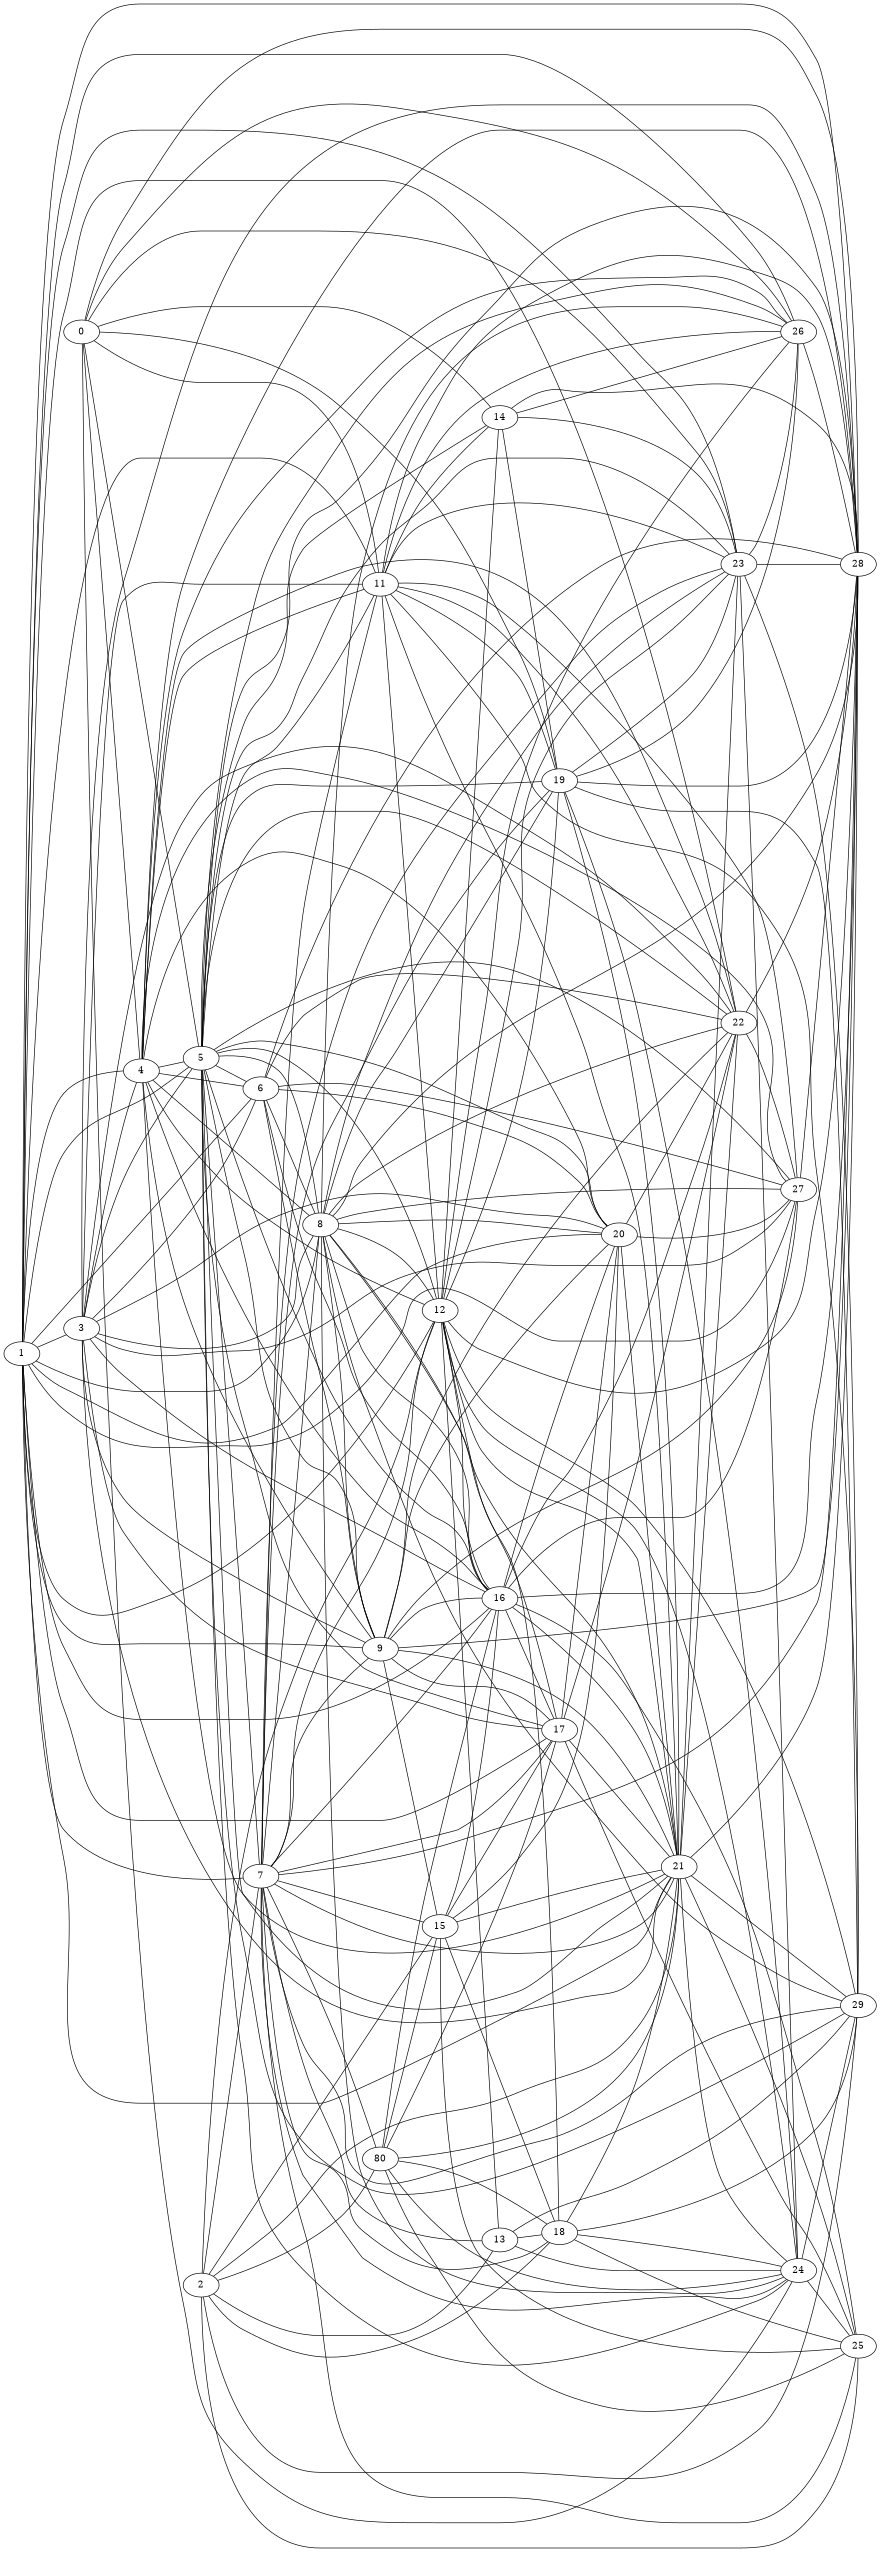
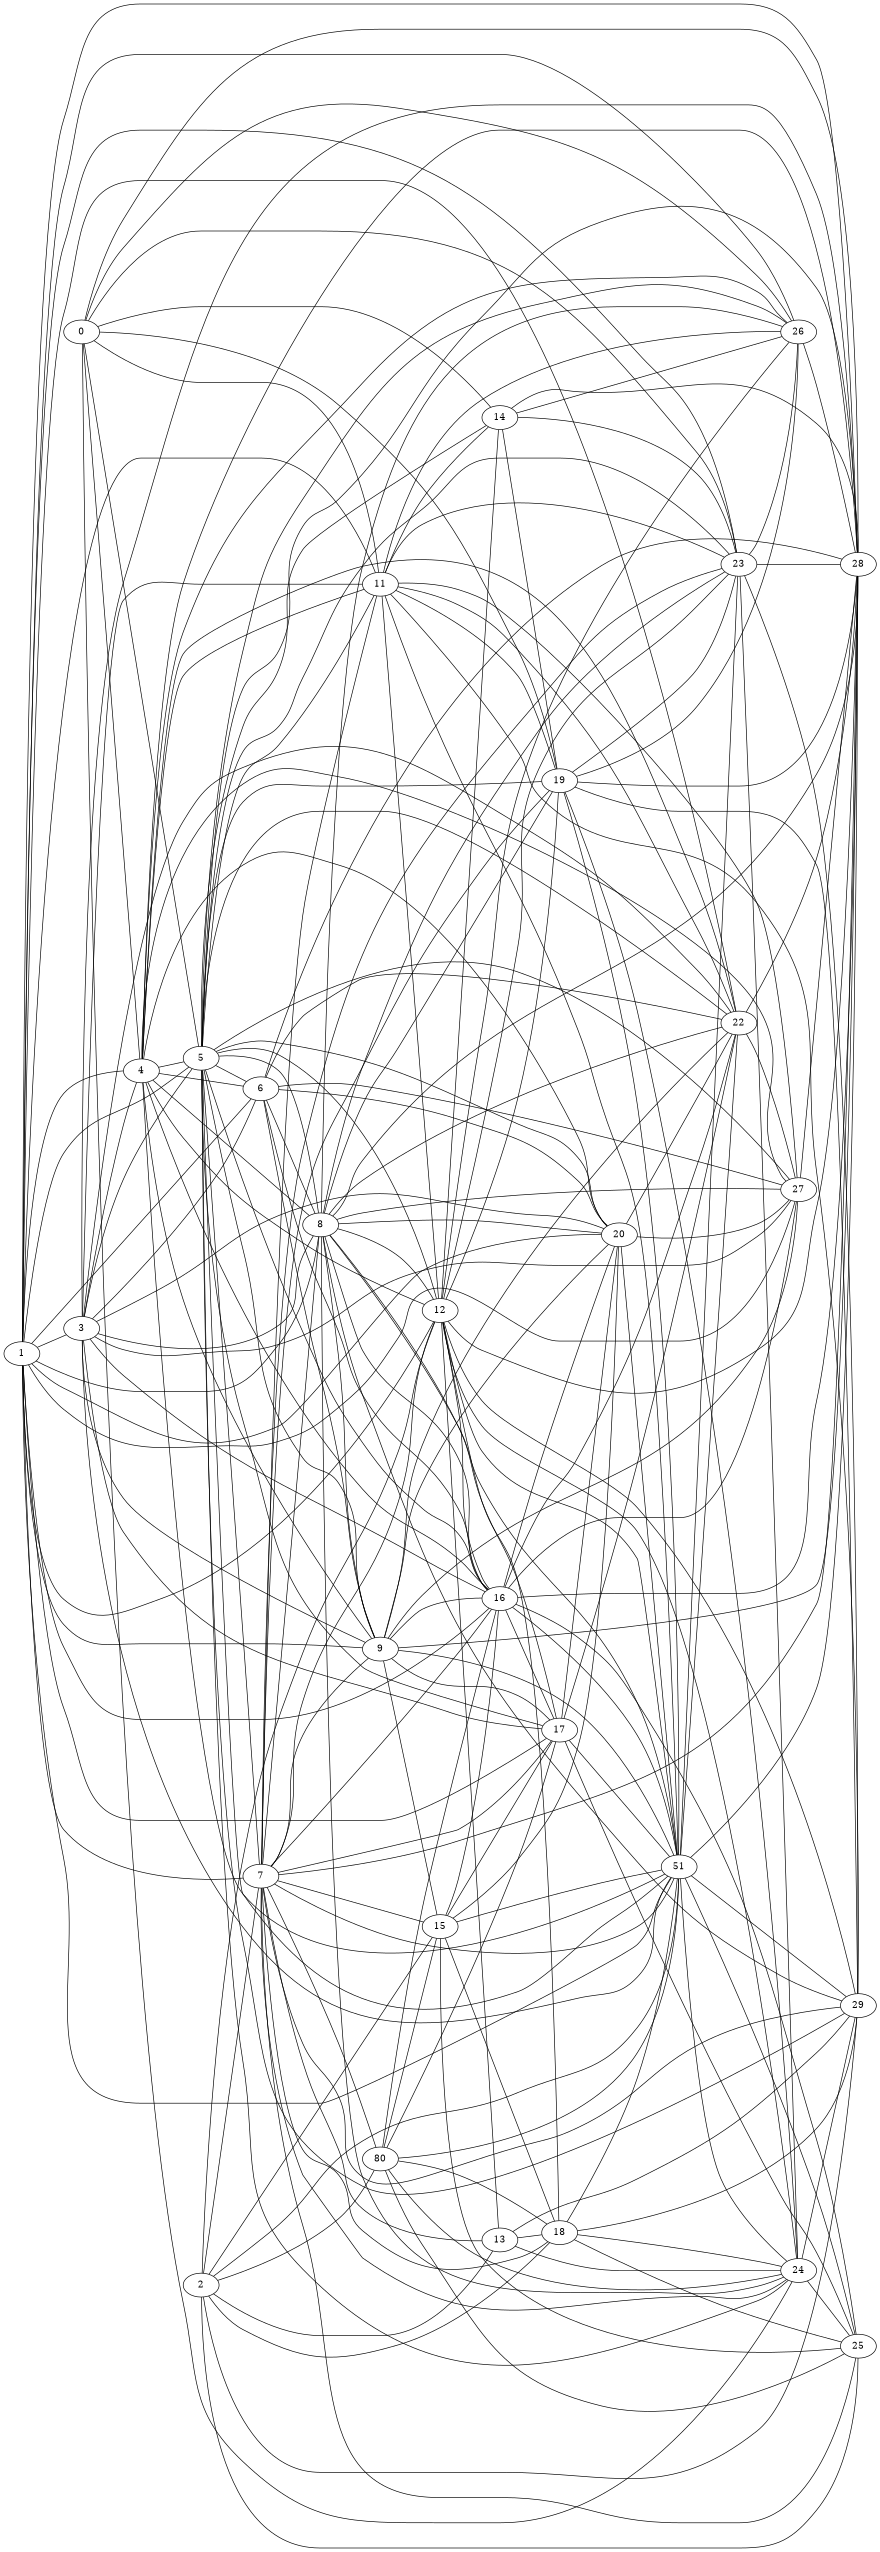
(640, 258) -> none
(679, 1867) -> (679, 1867)
